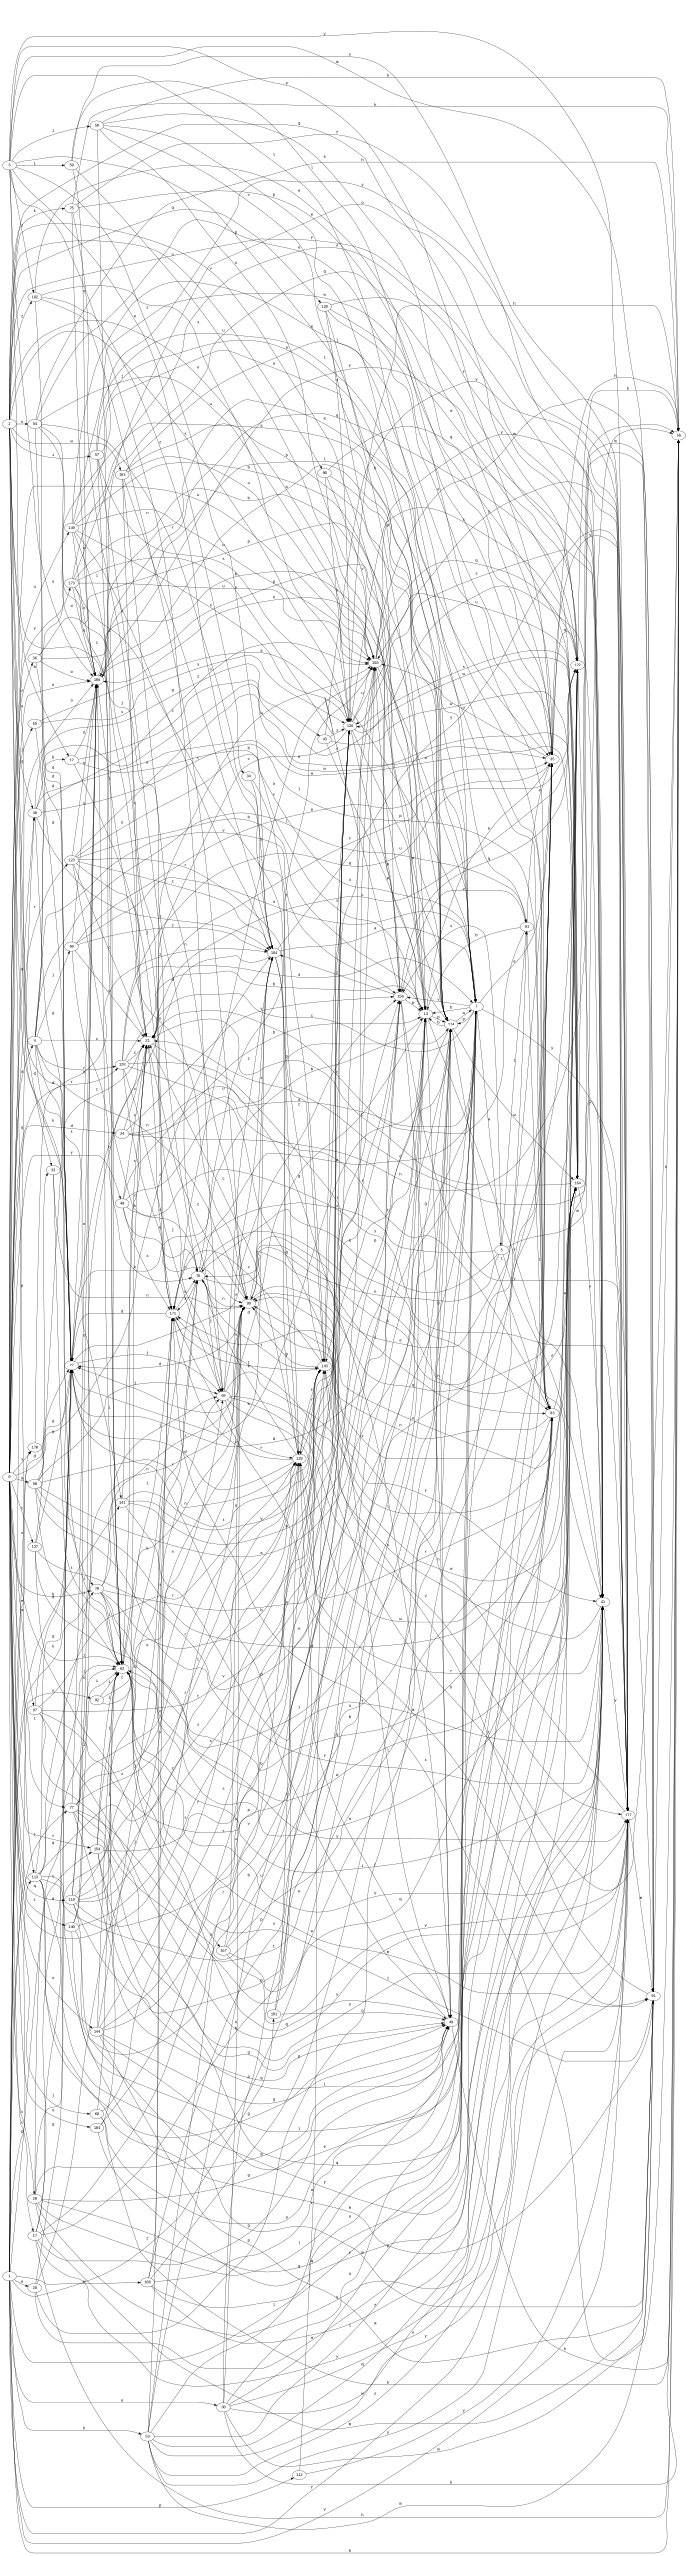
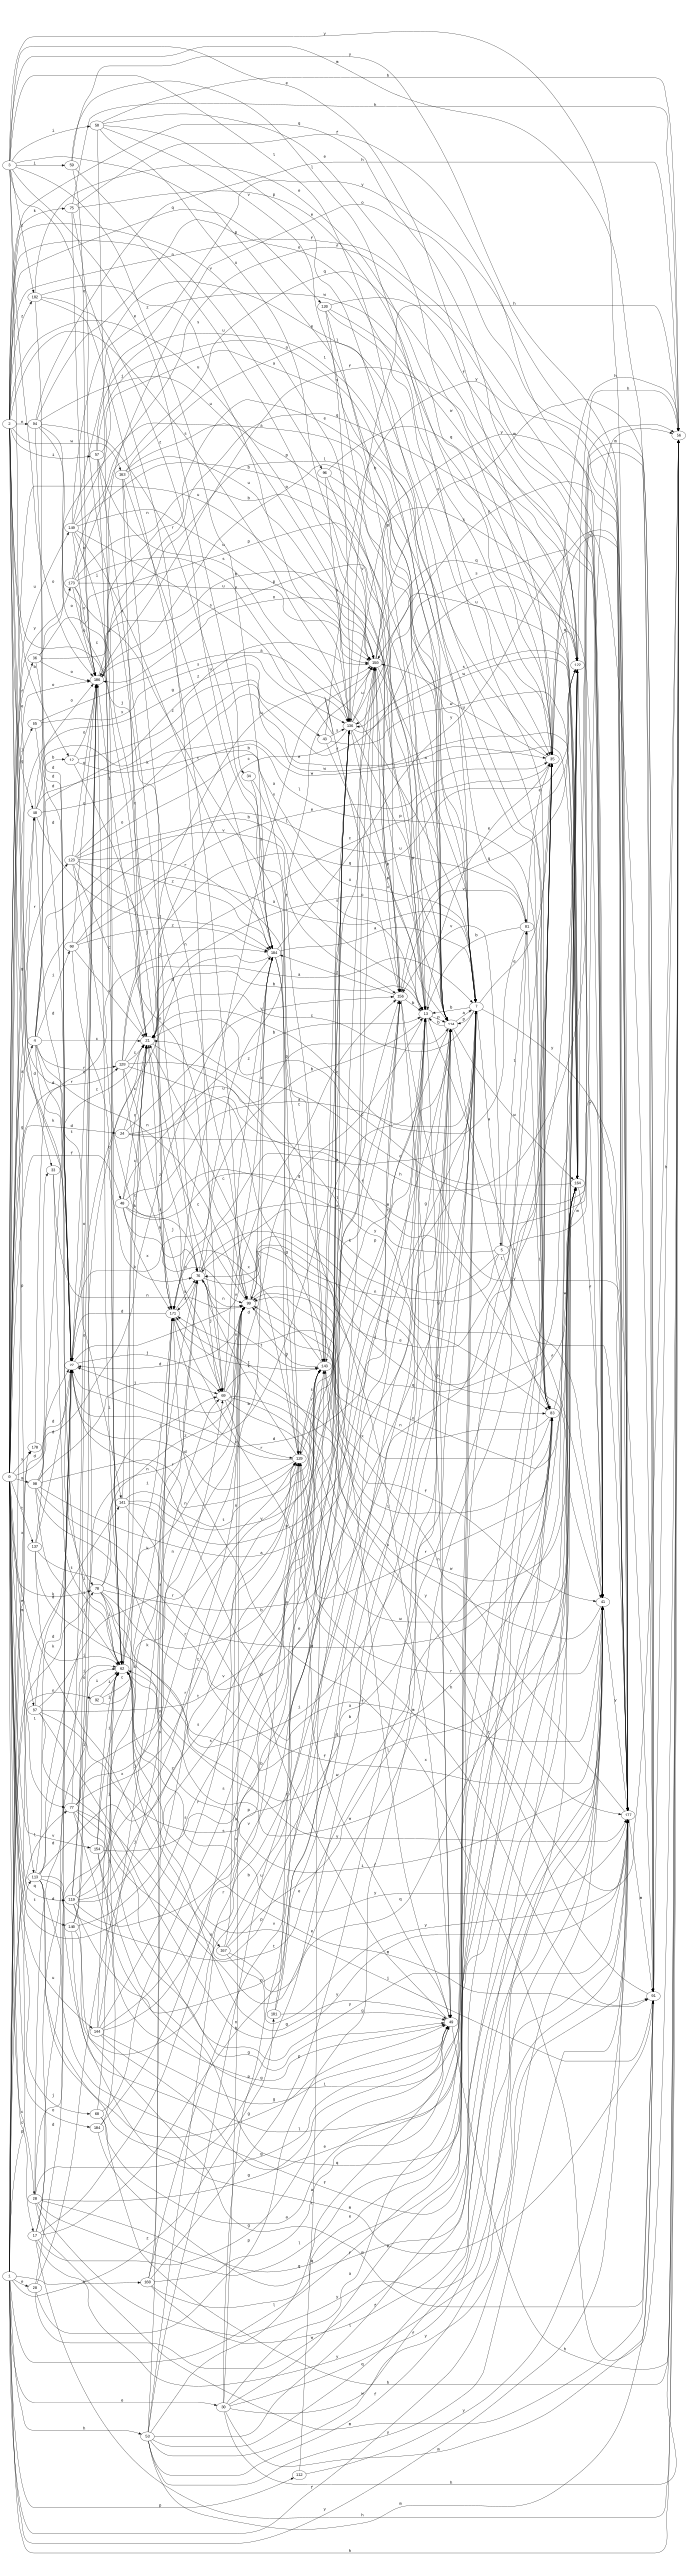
(438, 1002) -> (381, 813)
(30, 2053) -> none
(453, 2359) -> (617, 678)
